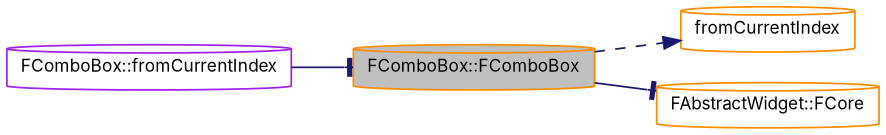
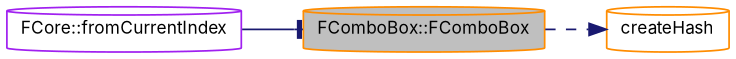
(768, 29) -> (668, 29)
(149, 67) -> (124, 29)
(768, 105) -> none
